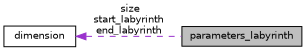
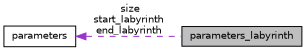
(40, 36) -> (40, 36)
